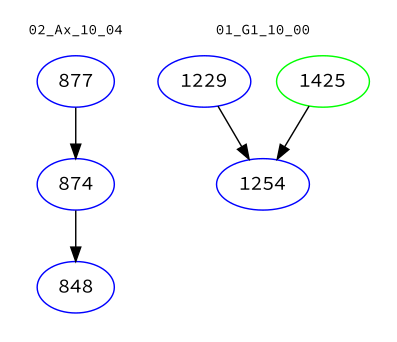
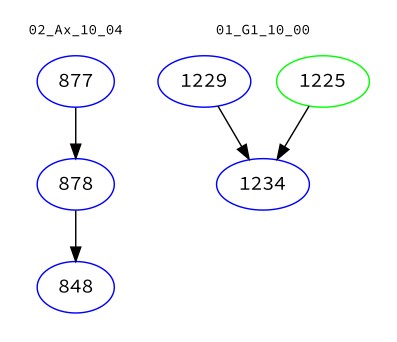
(323, 81) -> (323, 81)
(76, 184) -> (76, 184)
(263, 184) -> (263, 184)
